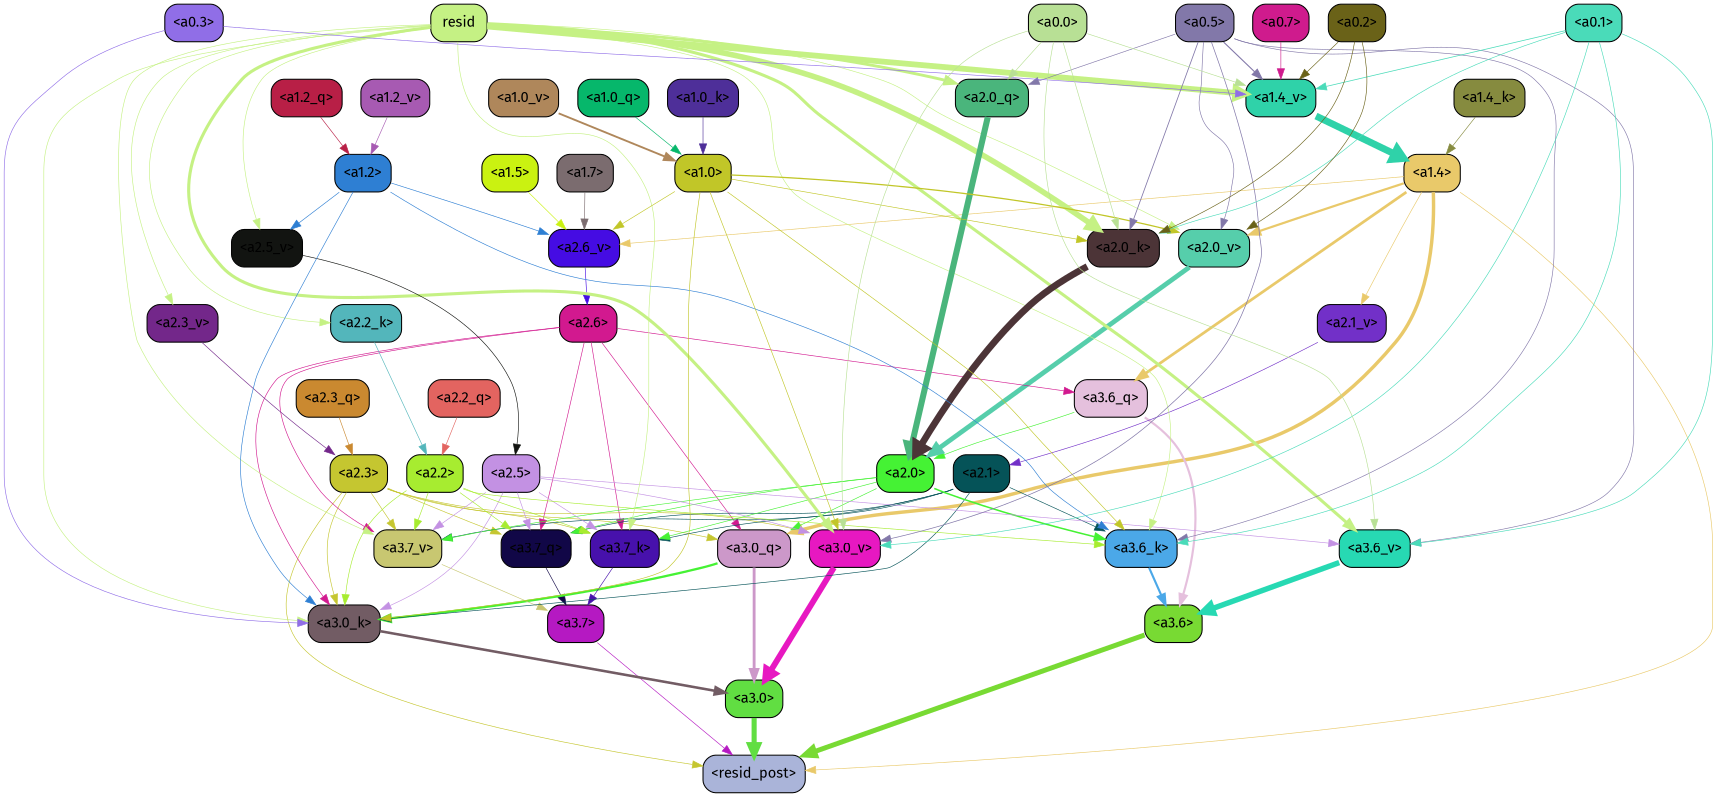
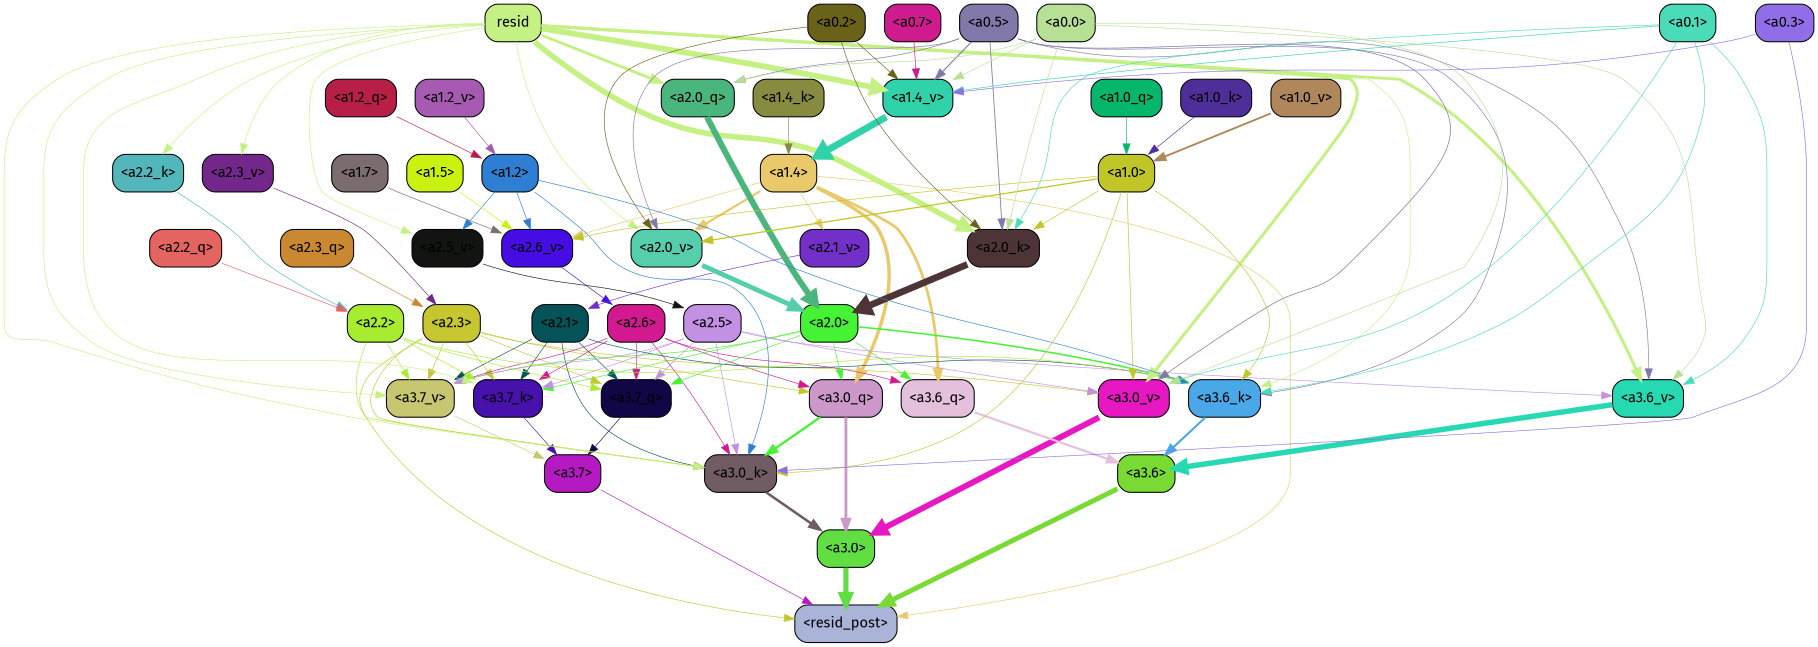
(1009, 433) -> (879, 358)
